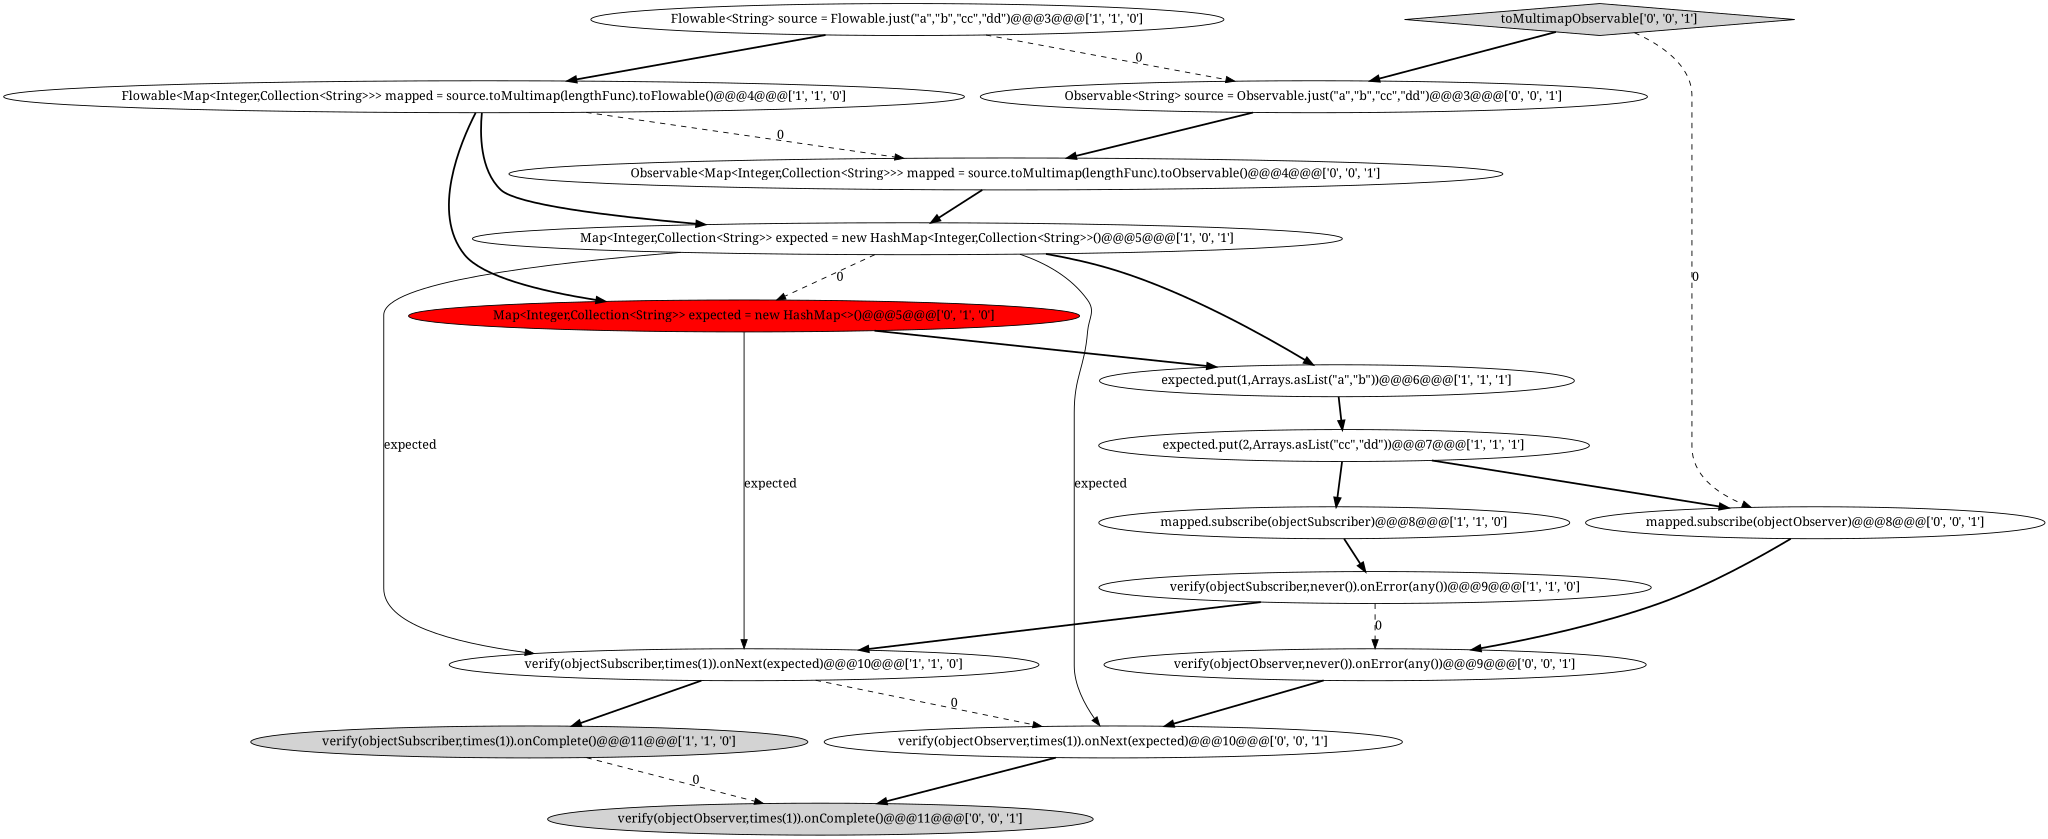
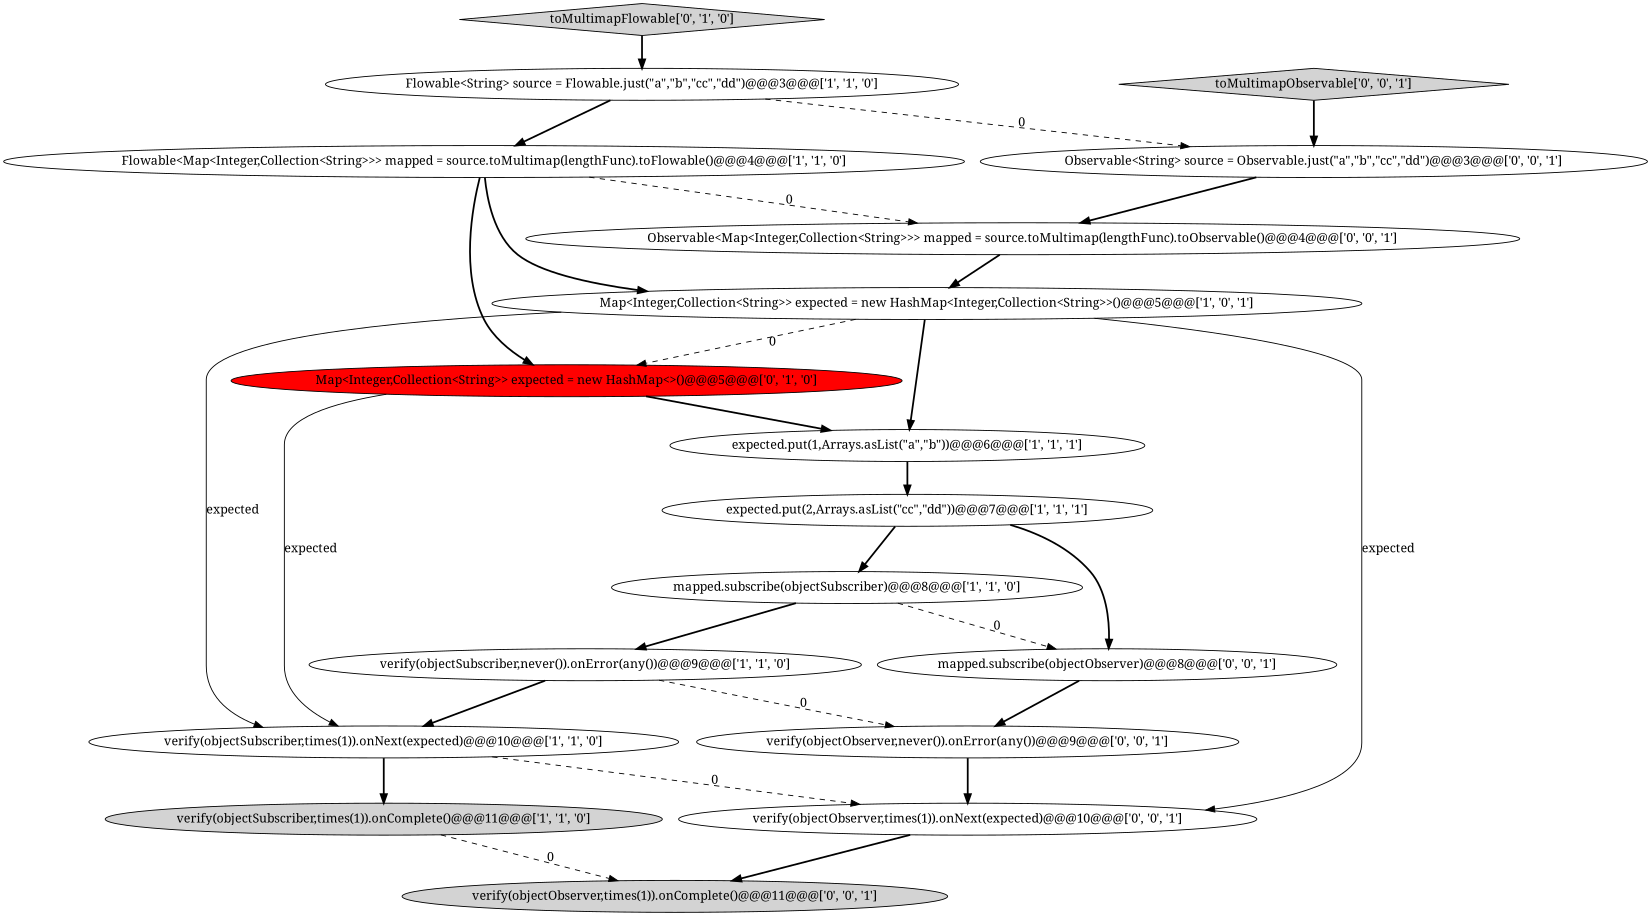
none -> (642, 20)
(1692, 267) -> (973, 625)
